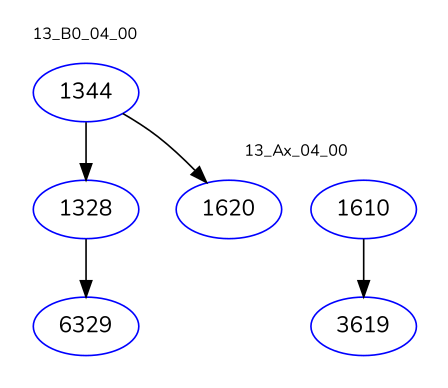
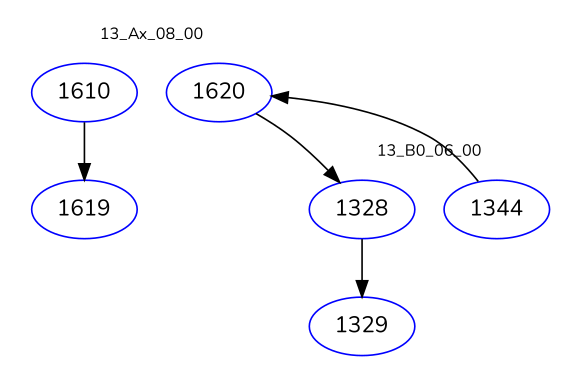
(85, 35) -> (429, 152)
(86, 143) -> (308, 151)
(296, 152) -> (152, 35)
(86, 326) -> (362, 326)
(364, 326) -> (84, 209)
